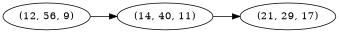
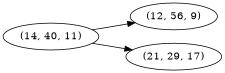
(100, 16) -> (110, 27)
